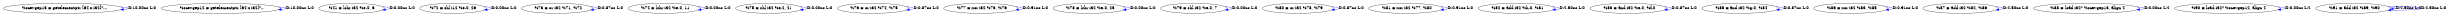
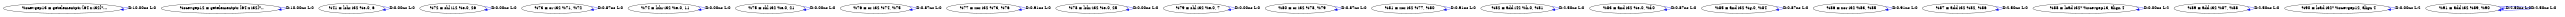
(769, 8) -> (770, 8)
(1516, 8) -> (1517, 8)
none -> (2212, 8)
